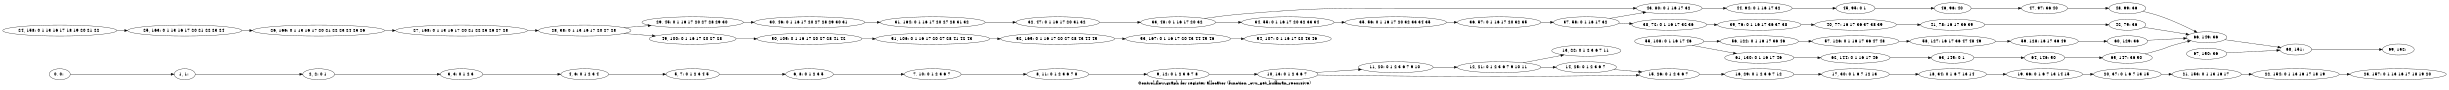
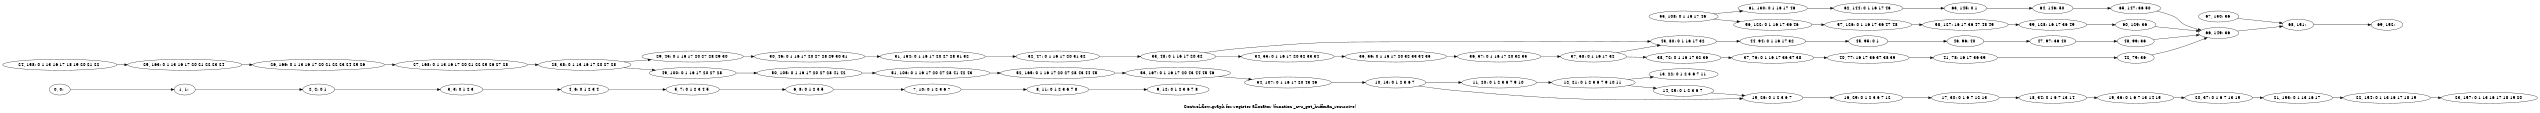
(1759, 25) -> (1773, 58)
(1232, 74) -> (1347, 82)
